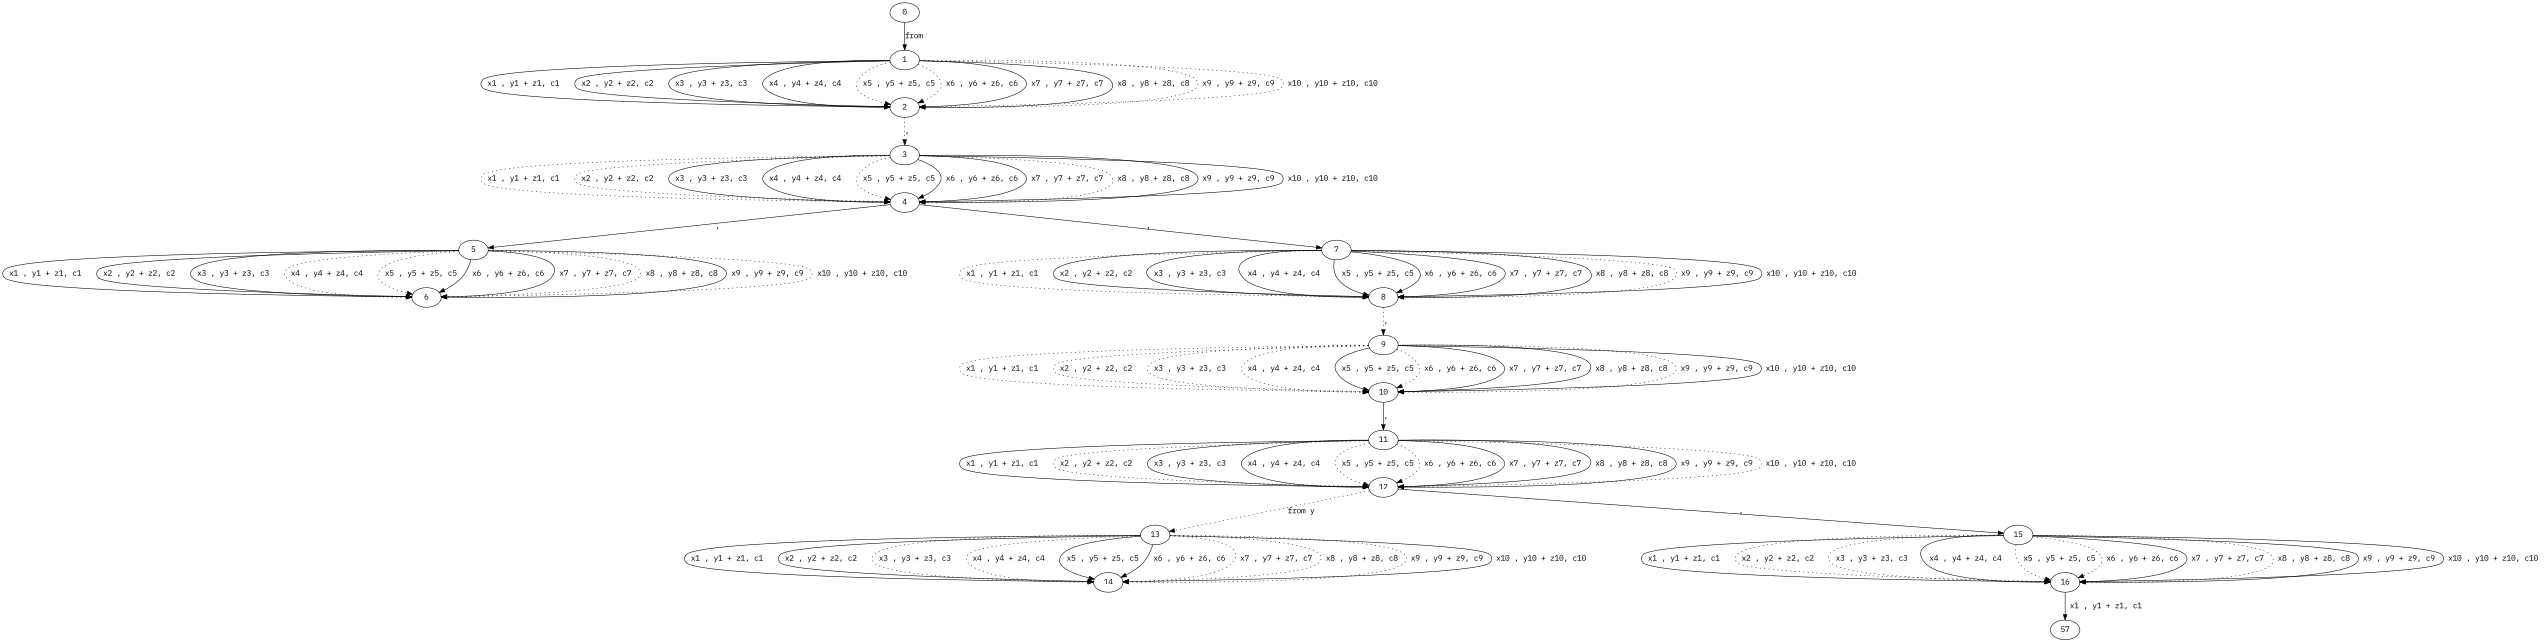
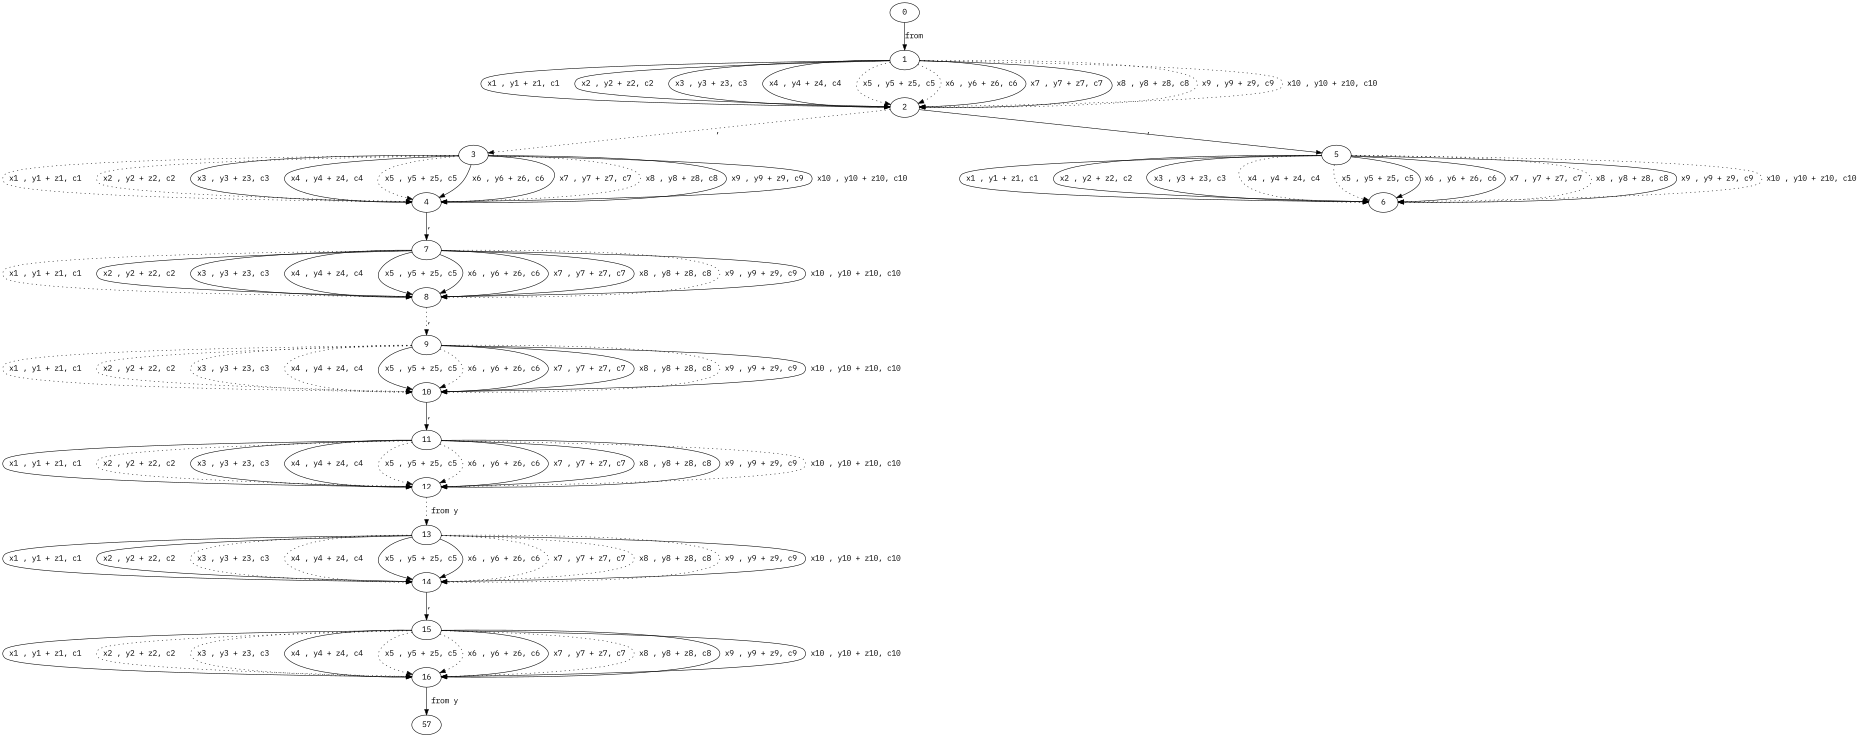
(692, 226) -> (1118, 131)
(1698, 511) -> (427, 603)
(2106, 606) -> (445, 701)
